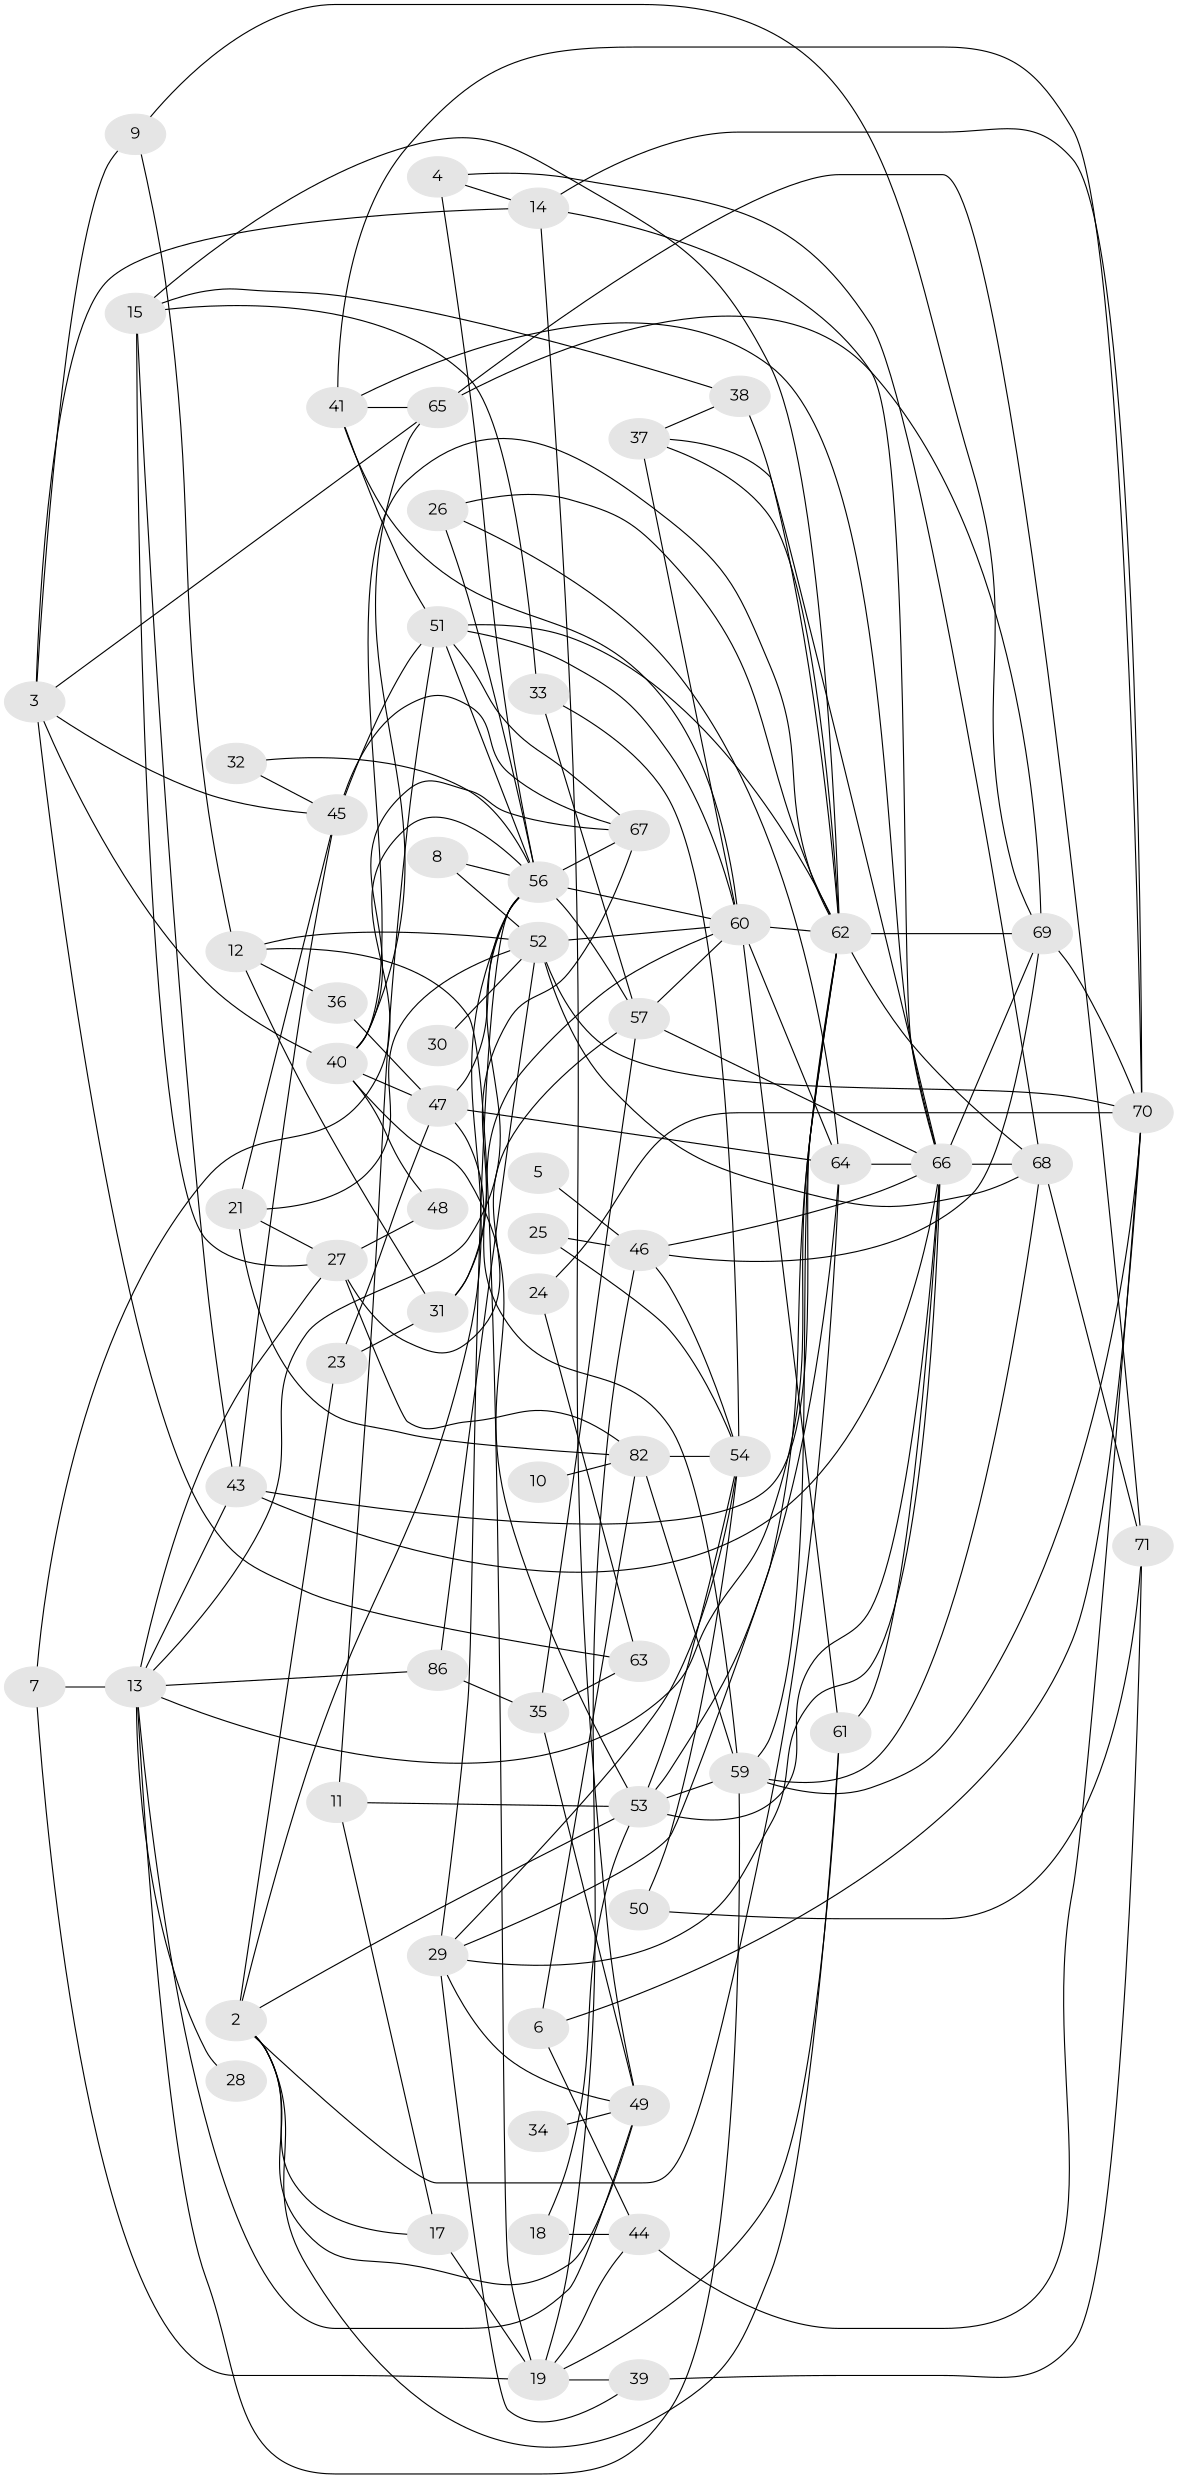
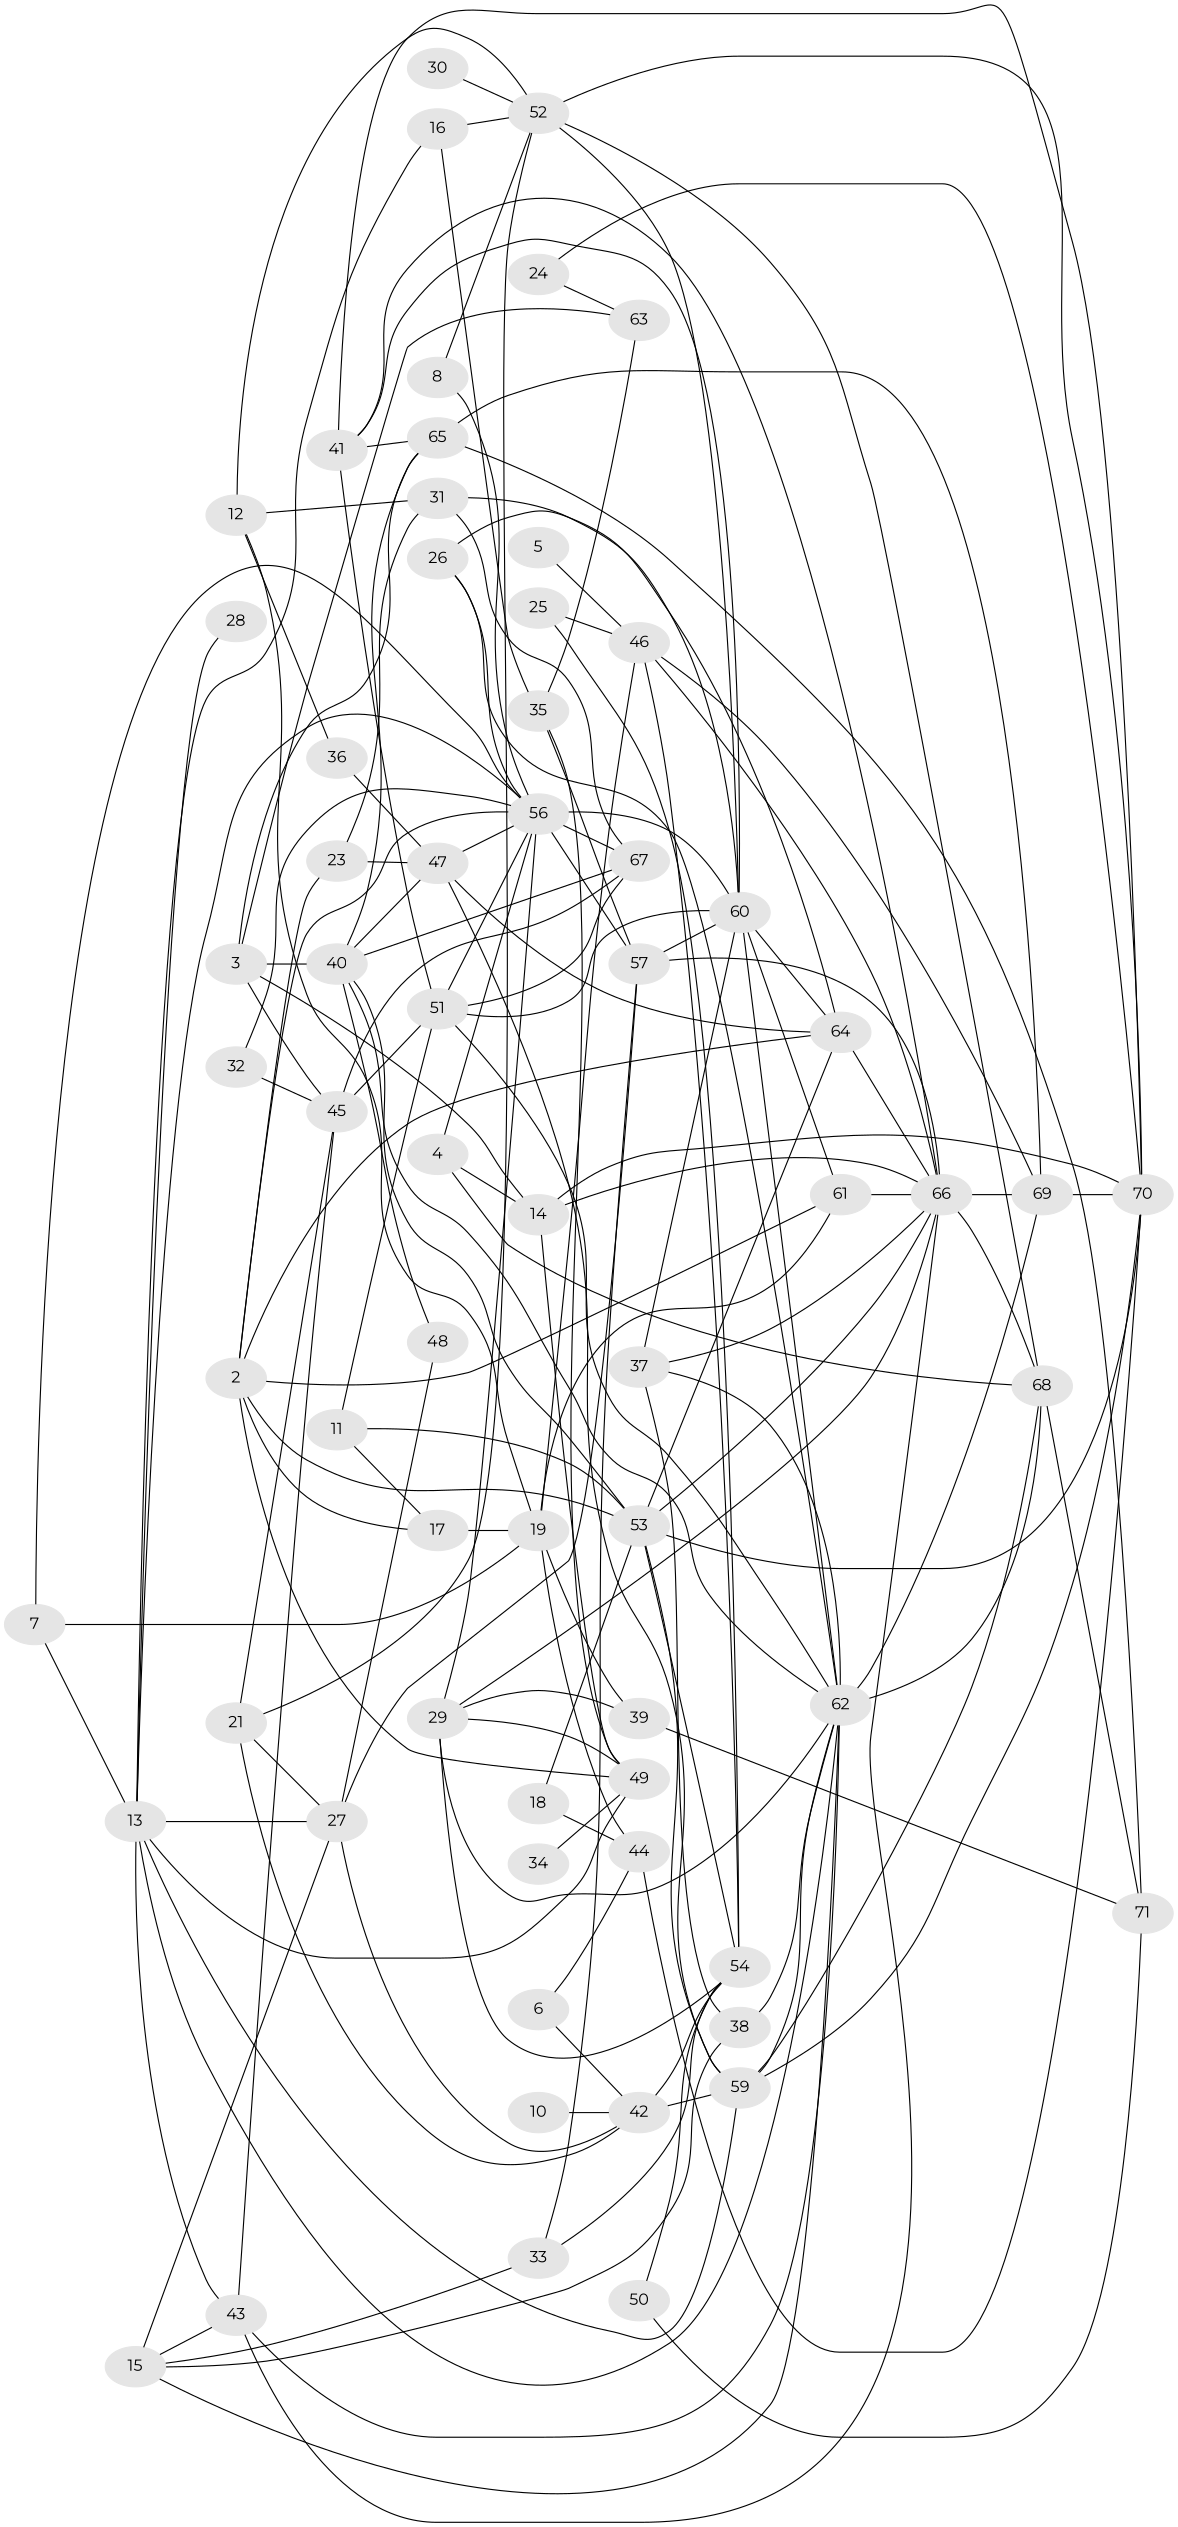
(135, 134) -> none
(639, 1456) -> (639, 2113)
(438, 1670) -> (438, 129)
(1039, 1700) -> (1002, 1553)
